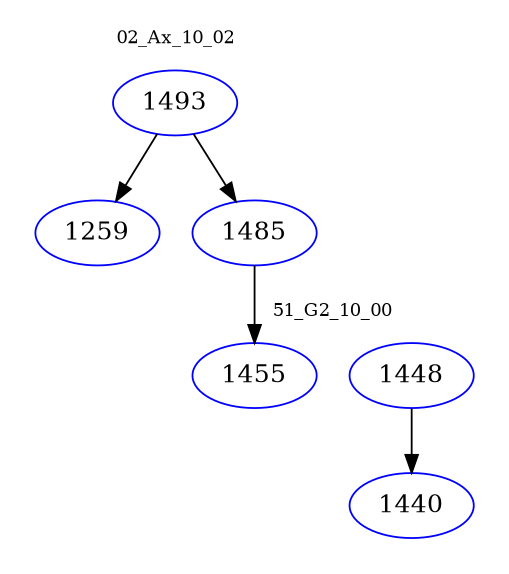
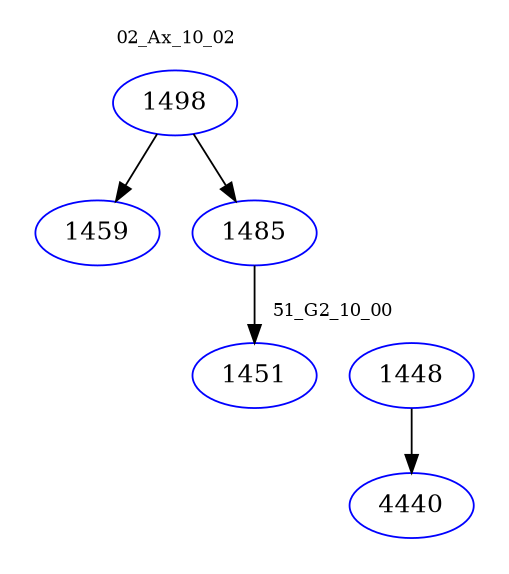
(175, 103) -> (175, 103)
(98, 233) -> (98, 233)
(255, 376) -> (255, 376)
(412, 506) -> (412, 506)
